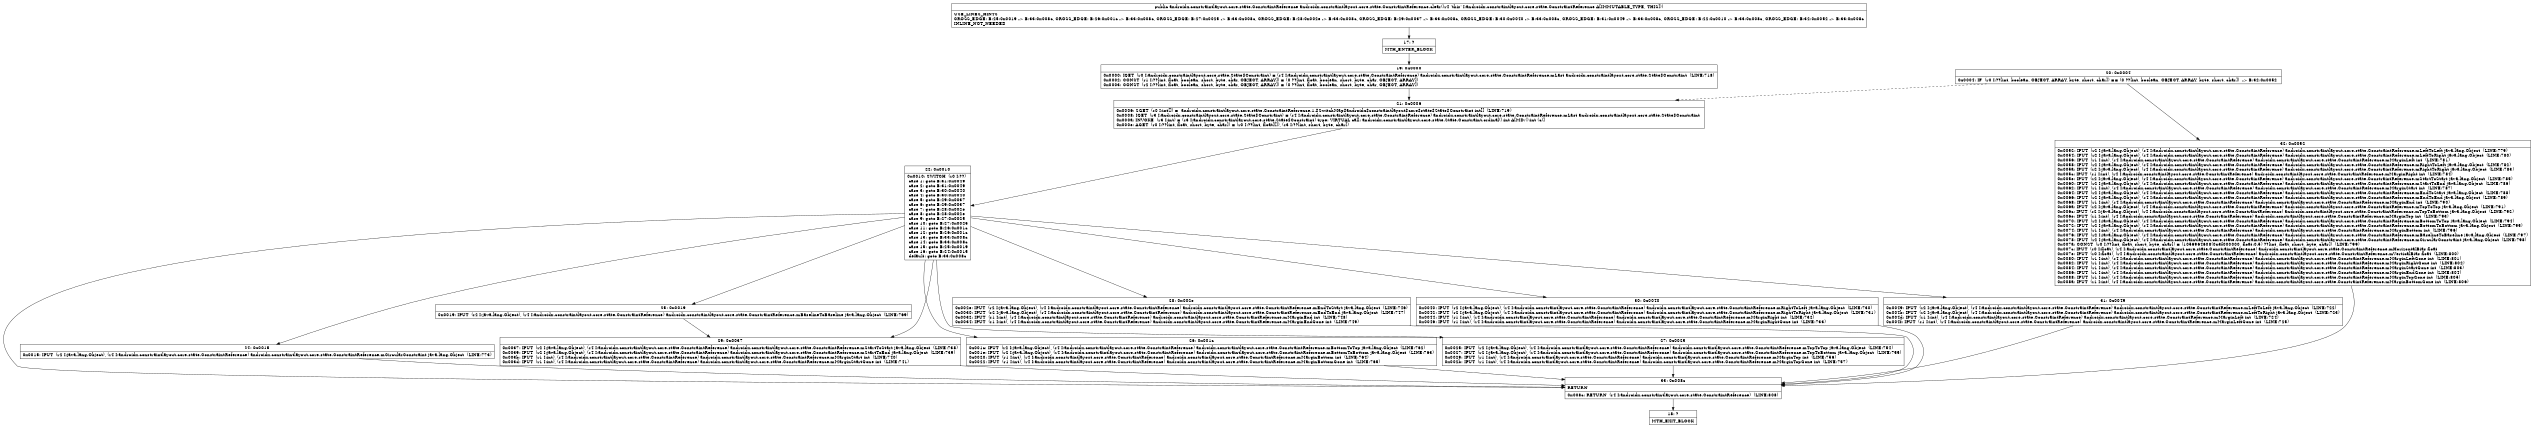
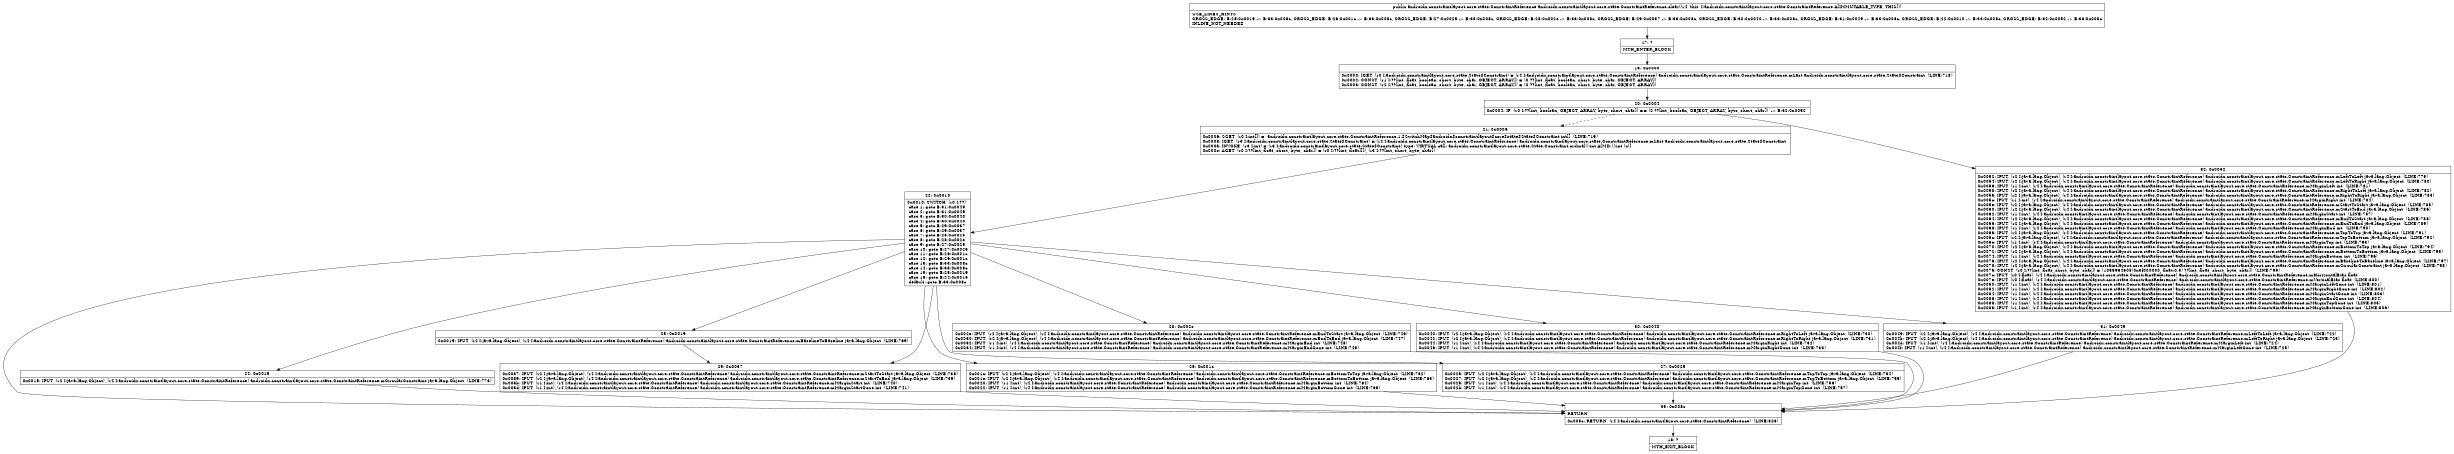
(1409, 93) -> (1647, 93)
